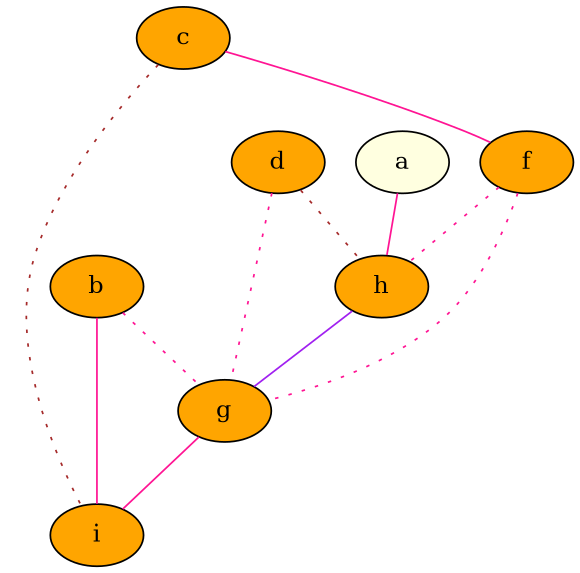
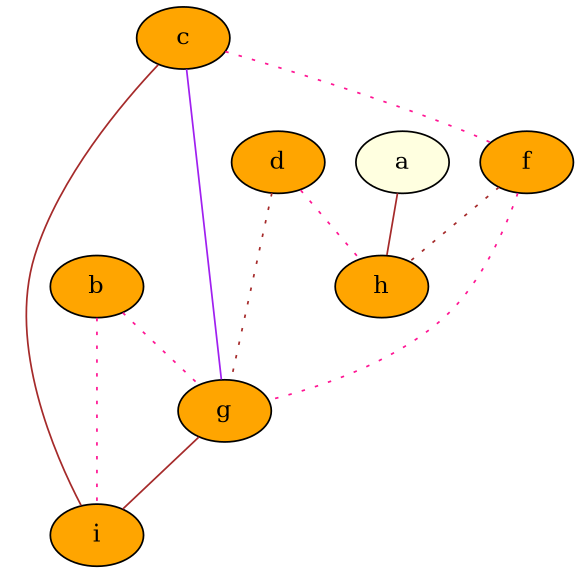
(359, 93) -> (359, 93)
(330, 224) -> (330, 224)
(392, 224) -> (392, 224)
(454, 224) -> (454, 224)
(32, 271) -> (32, 271)
(252, 286) -> (252, 286)
(303, 349) -> (204, 224)
(97, 411) -> (97, 411)
(161, 473) -> (161, 473)
